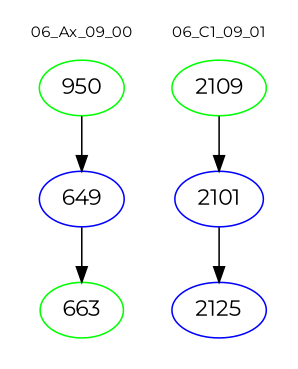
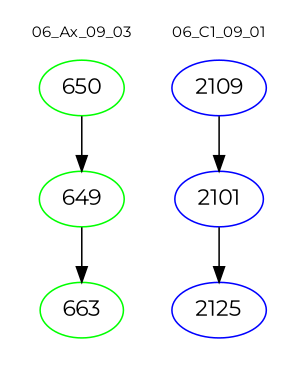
(83, 33) -> (83, 33)
(82, 88) -> (82, 88)
(219, 88) -> (219, 88)
(82, 199) -> (82, 199)
